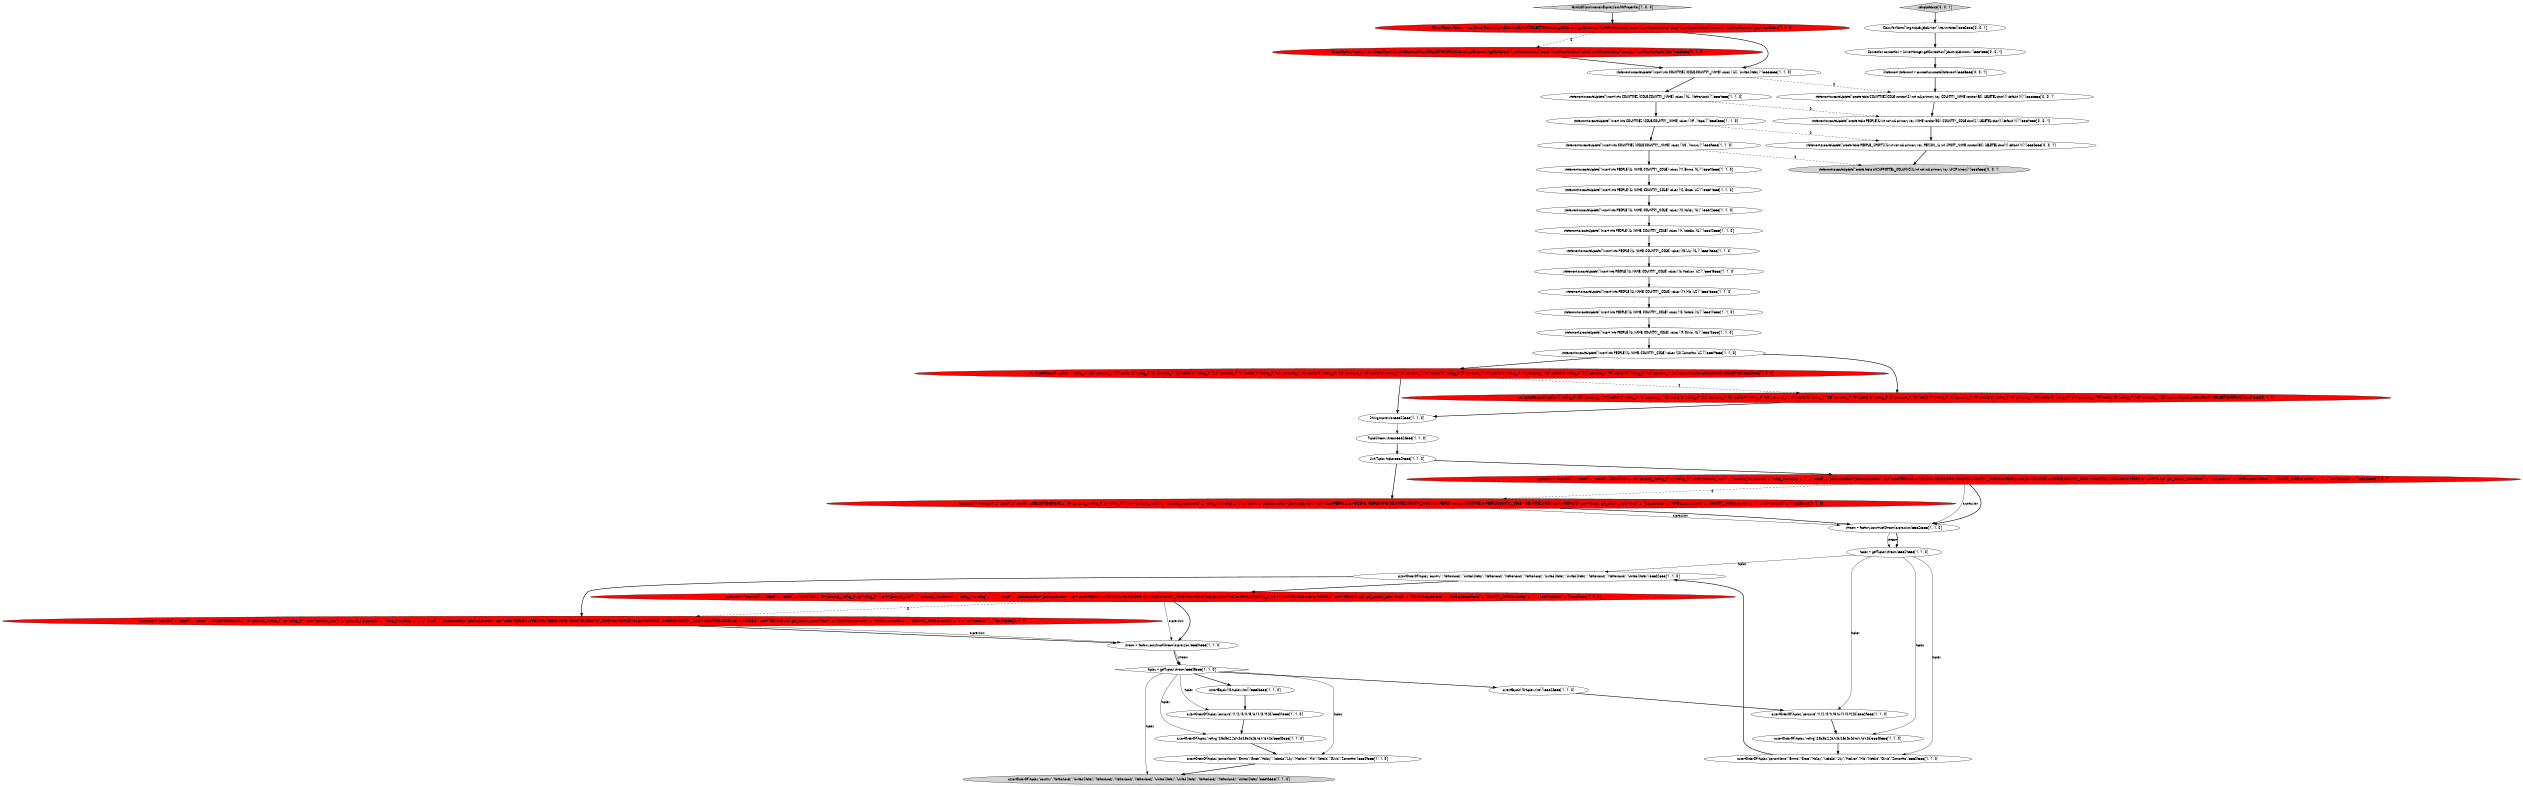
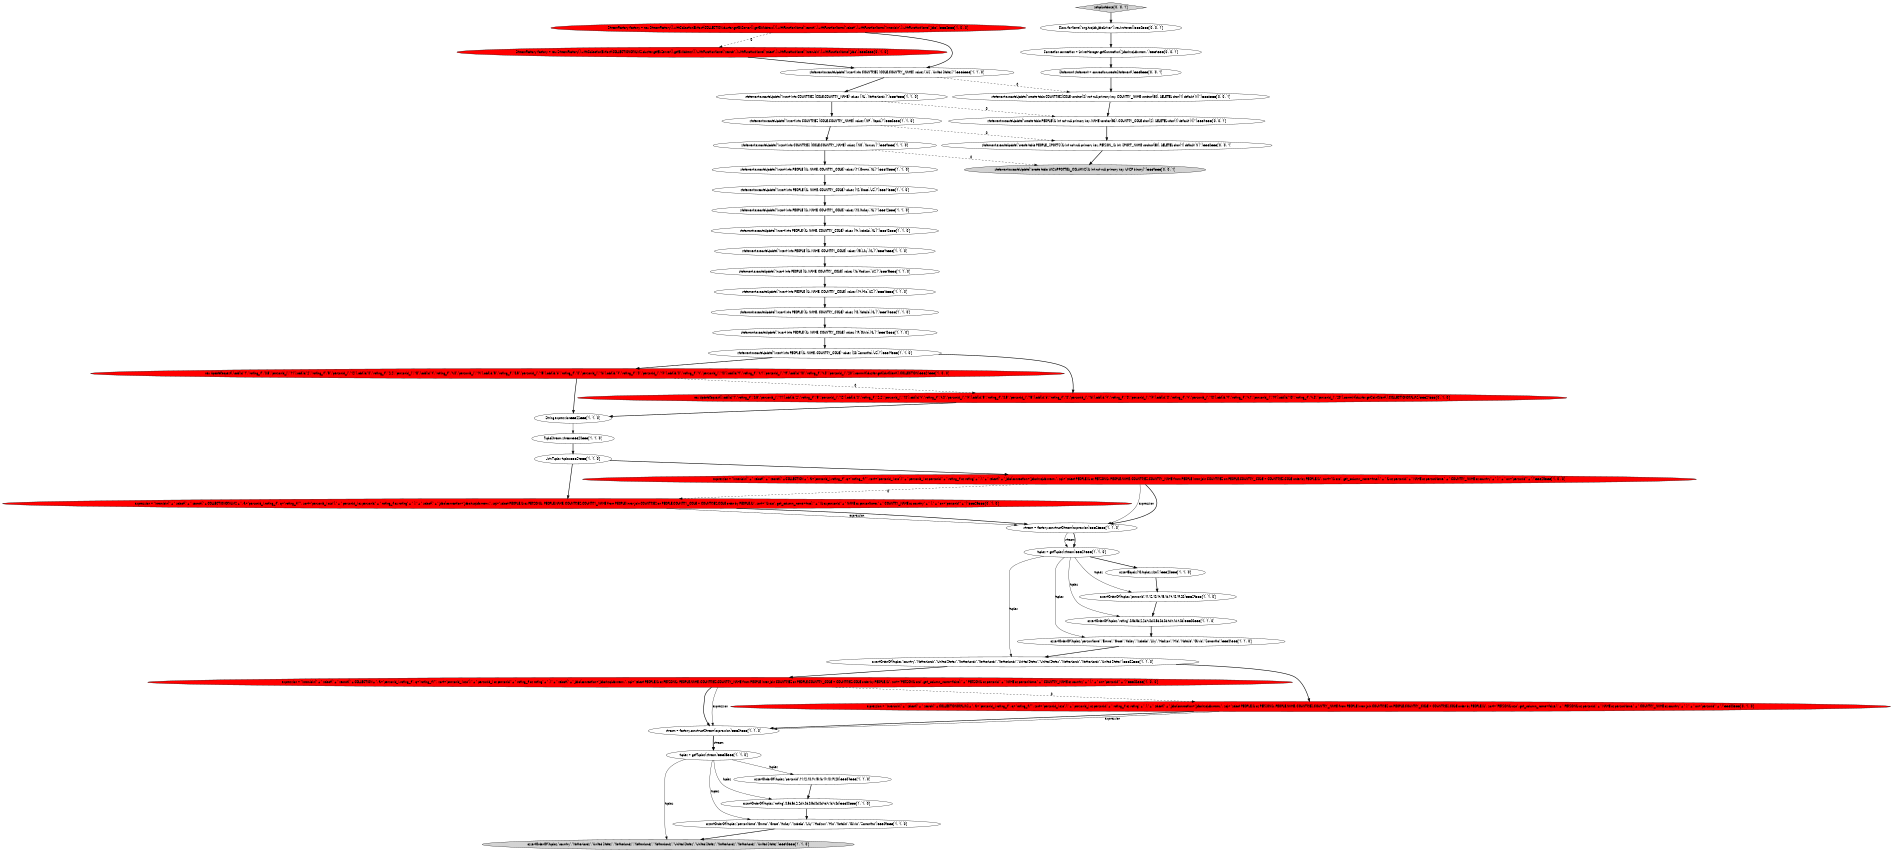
(1612, 8) -> none
(1182, 670) -> (714, 755)
(1356, 680) -> (1112, 562)
(1245, 690) -> none
